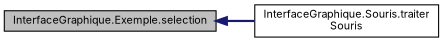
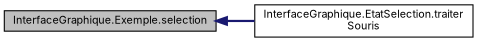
(347, 21) -> (364, 21)
